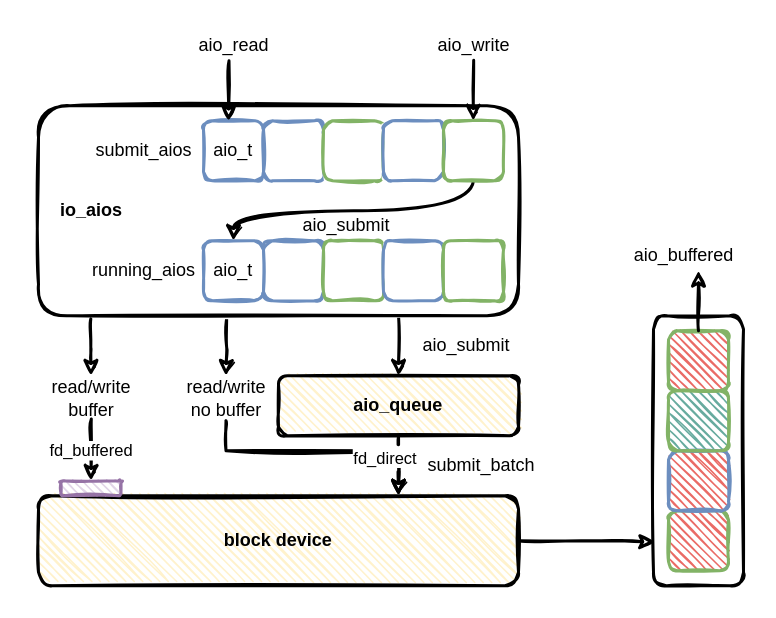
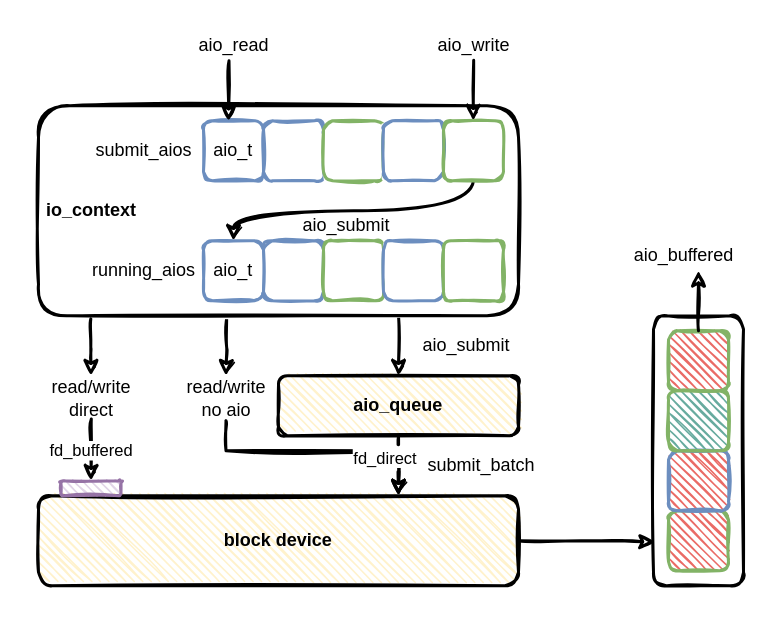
(92, 211) -> (92, 211)
(92, 398) -> (92, 398)
(227, 398) -> (227, 398)
